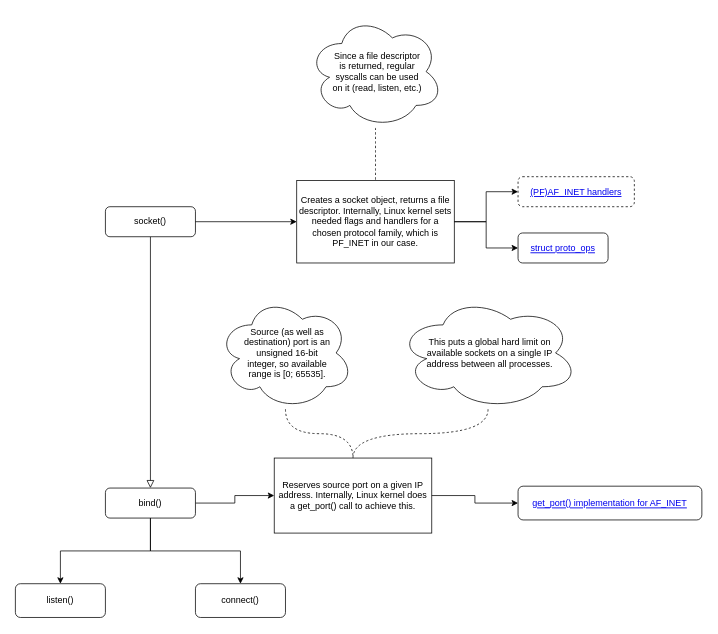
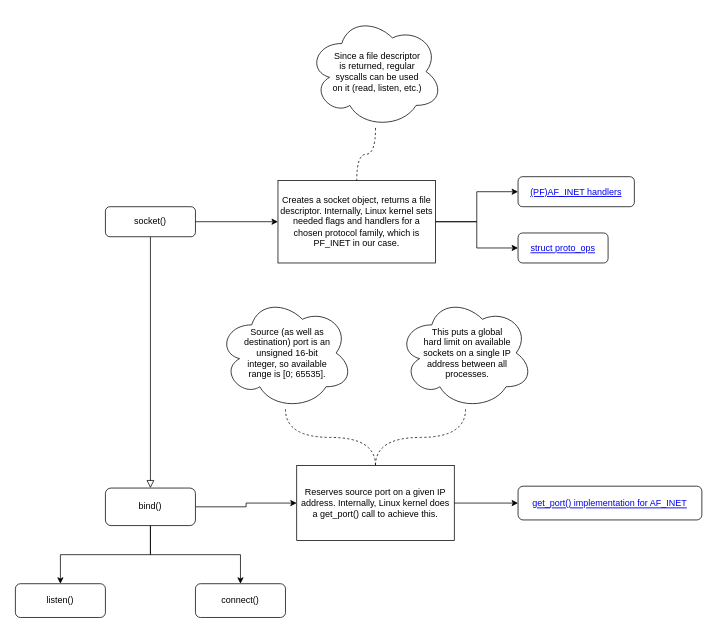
(576, 192) -> (576, 192)
(375, 222) -> (357, 222)
(488, 353) -> (465, 353)
(353, 495) -> (375, 503)
(150, 503) -> (150, 507)
